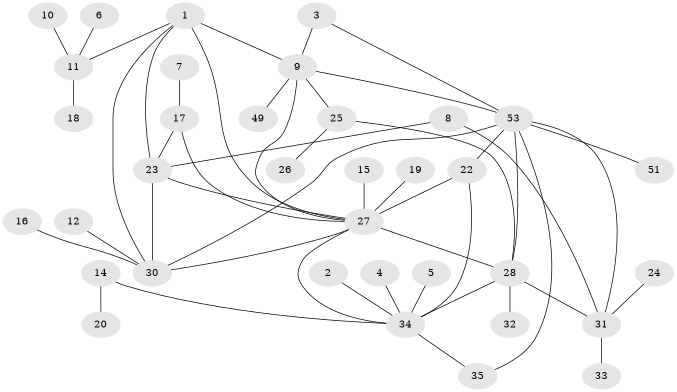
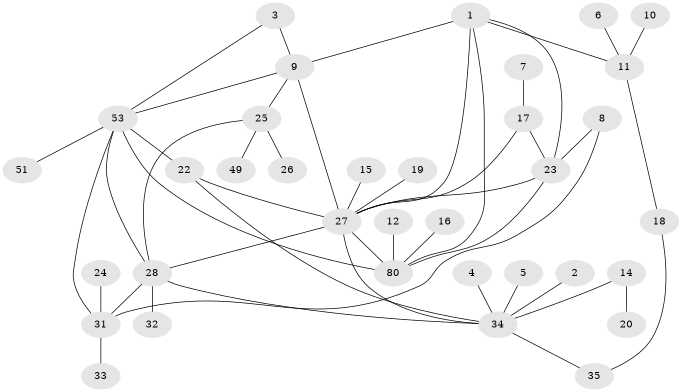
(278, 93) -> (249, 145)
(551, 260) -> (662, 313)
(152, 273) -> (393, 273)
